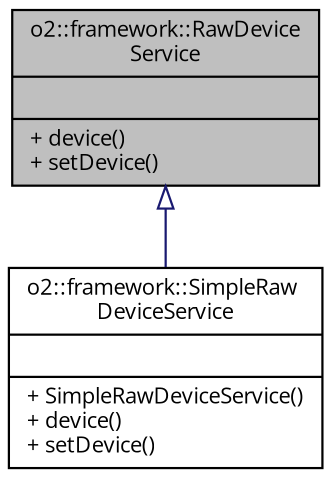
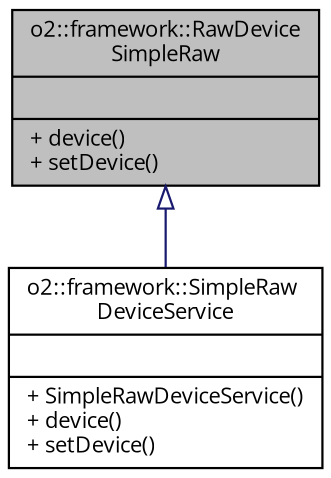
(166, 54) -> (166, 54)
